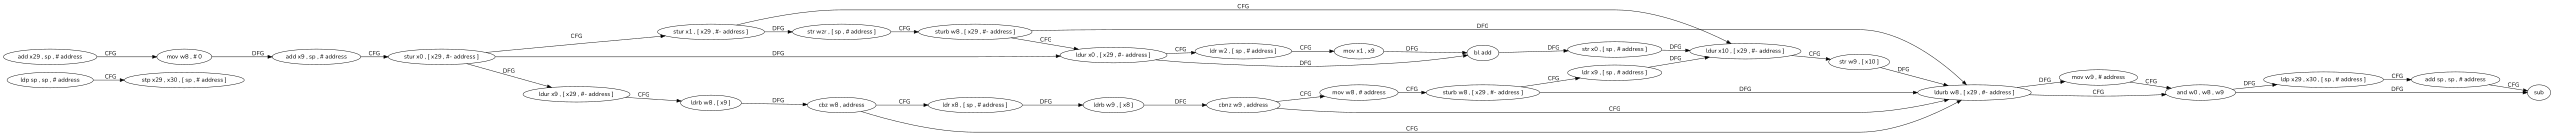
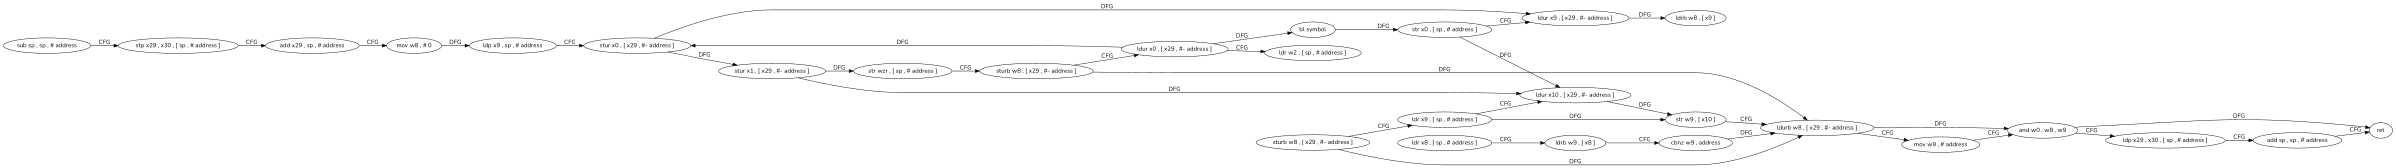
(1243, 7) -> (1175, 89)
none -> (1506, 24)
(577, 36) -> (705, 55)
none -> (250, 46)
(1359, 51) -> none
(1483, 53) -> (1313, 30)
(1815, 54) -> (1645, 105)
(316, 57) -> (513, 46)
(776, 57) -> (909, 46)
(1676, 59) -> (1506, 104)
(1904, 70) -> (1746, 119)
(50, 80) -> (47, 46)
(2045, 80) -> (1888, 133)
(2250, 84) -> (2092, 131)
(2098, 92) -> (1941, 124)
(1359, 93) -> none
(2539, 93) -> (2381, 130)
(644, 95) -> (1645, 15)
(1046, 102) -> (1506, 140)
(1181, 102) -> (1645, 140)
(842, 105) -> none
(1615, 109) -> (1746, 133)
none -> (1576, 120)
